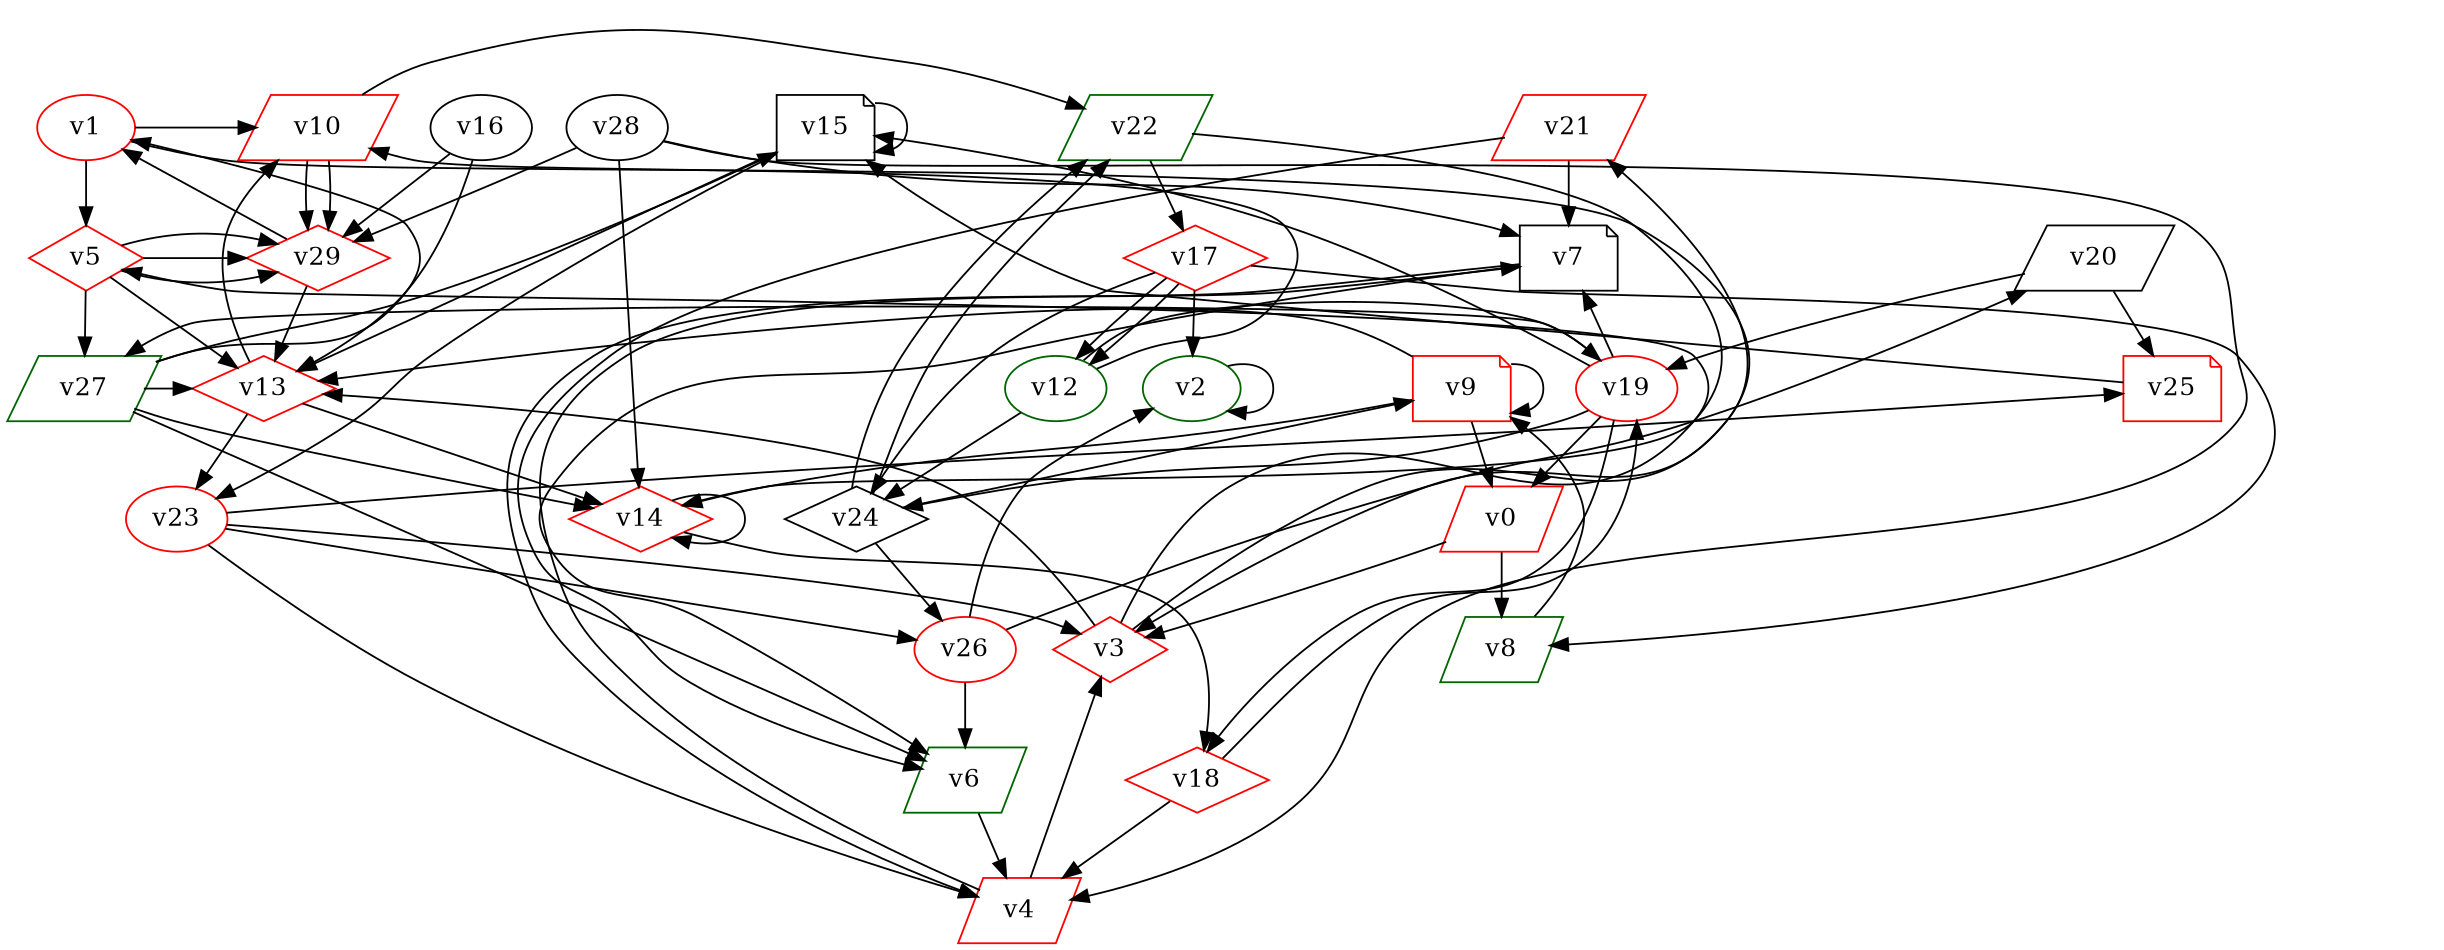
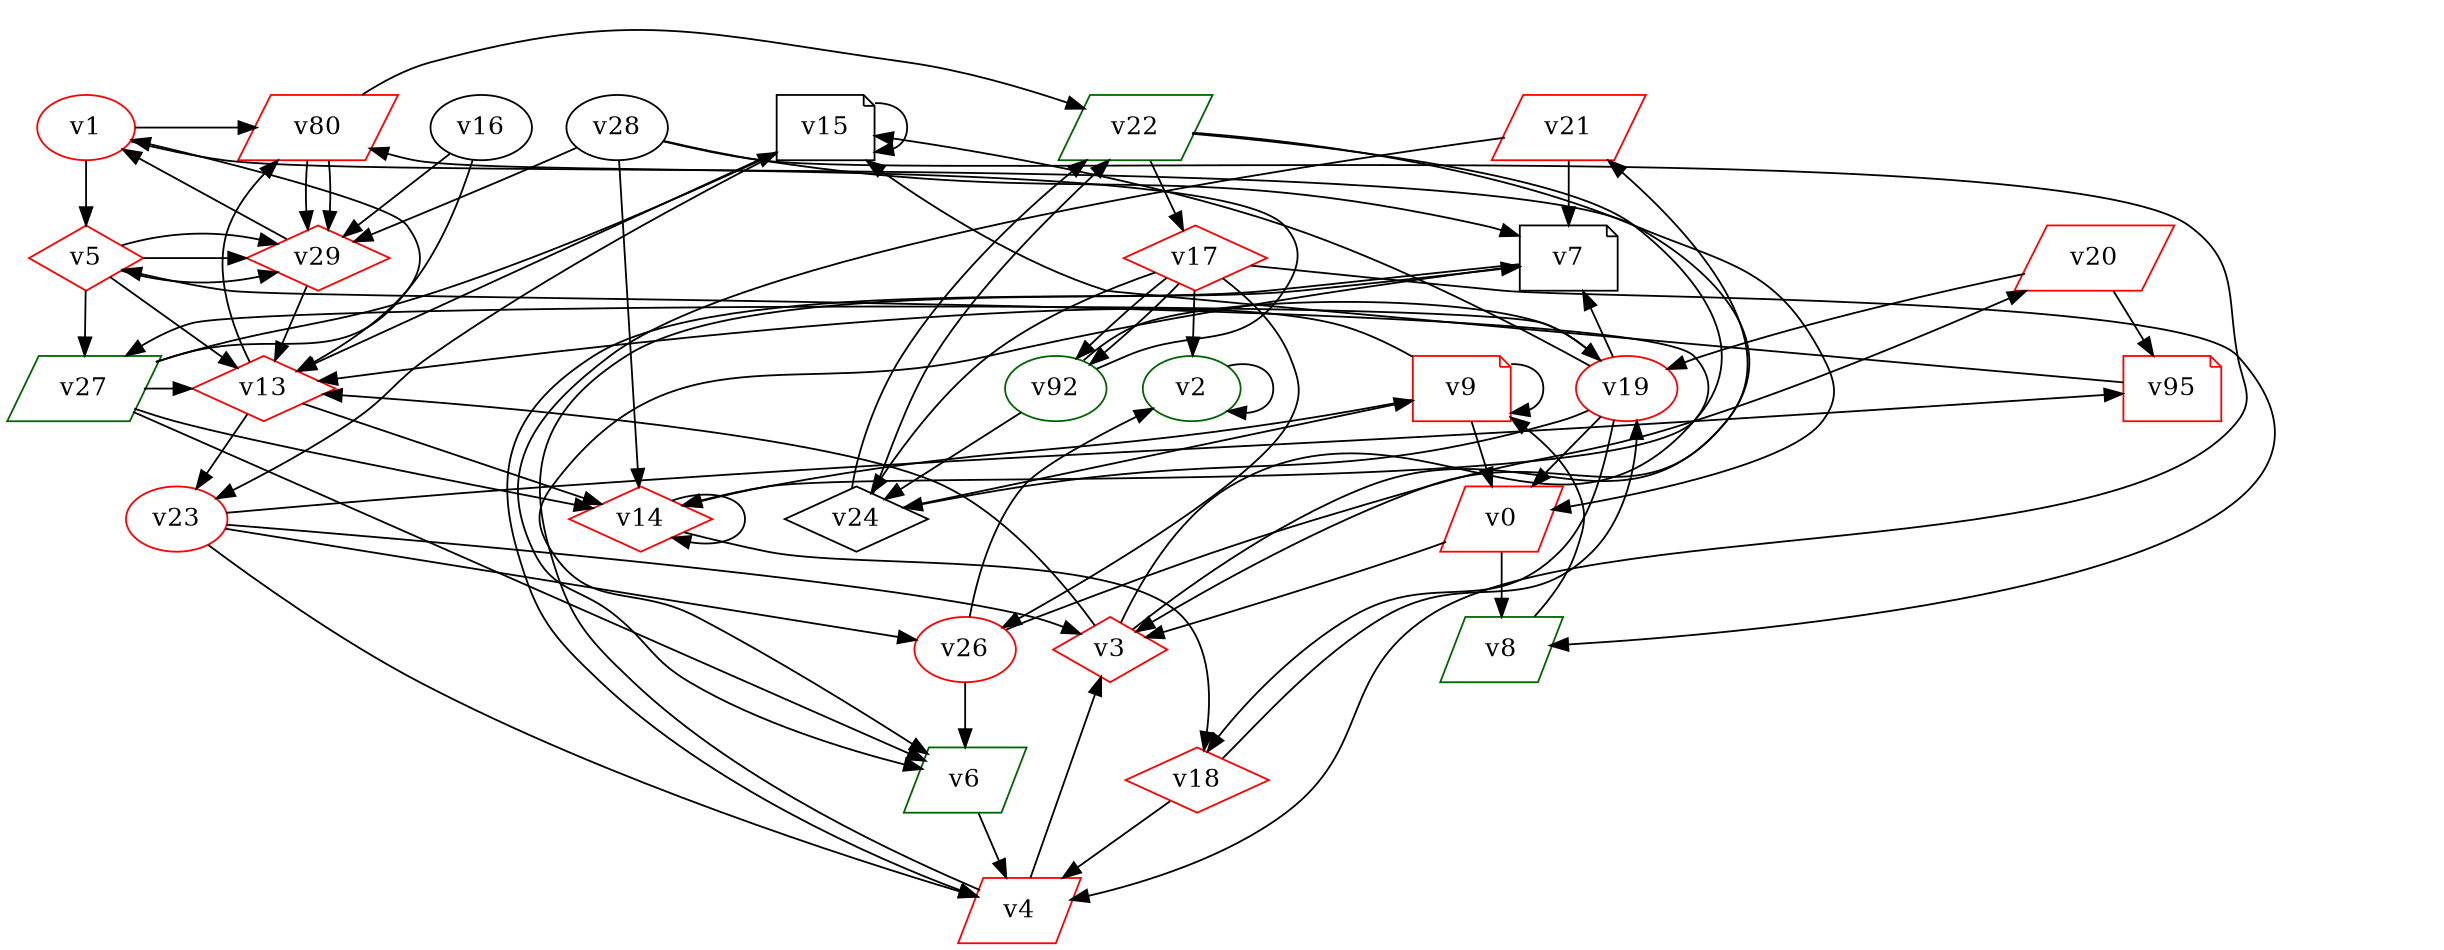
(318, 128) -> (318, 128)
(2094, 258) -> (2094, 258)
none -> (1739, 268)
(1056, 389) -> (1056, 389)
(2172, 389) -> (2172, 389)
(903, 575) -> (1161, 533)
